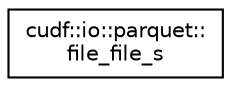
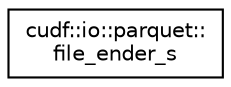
(116, 44) -> (116, 44)
